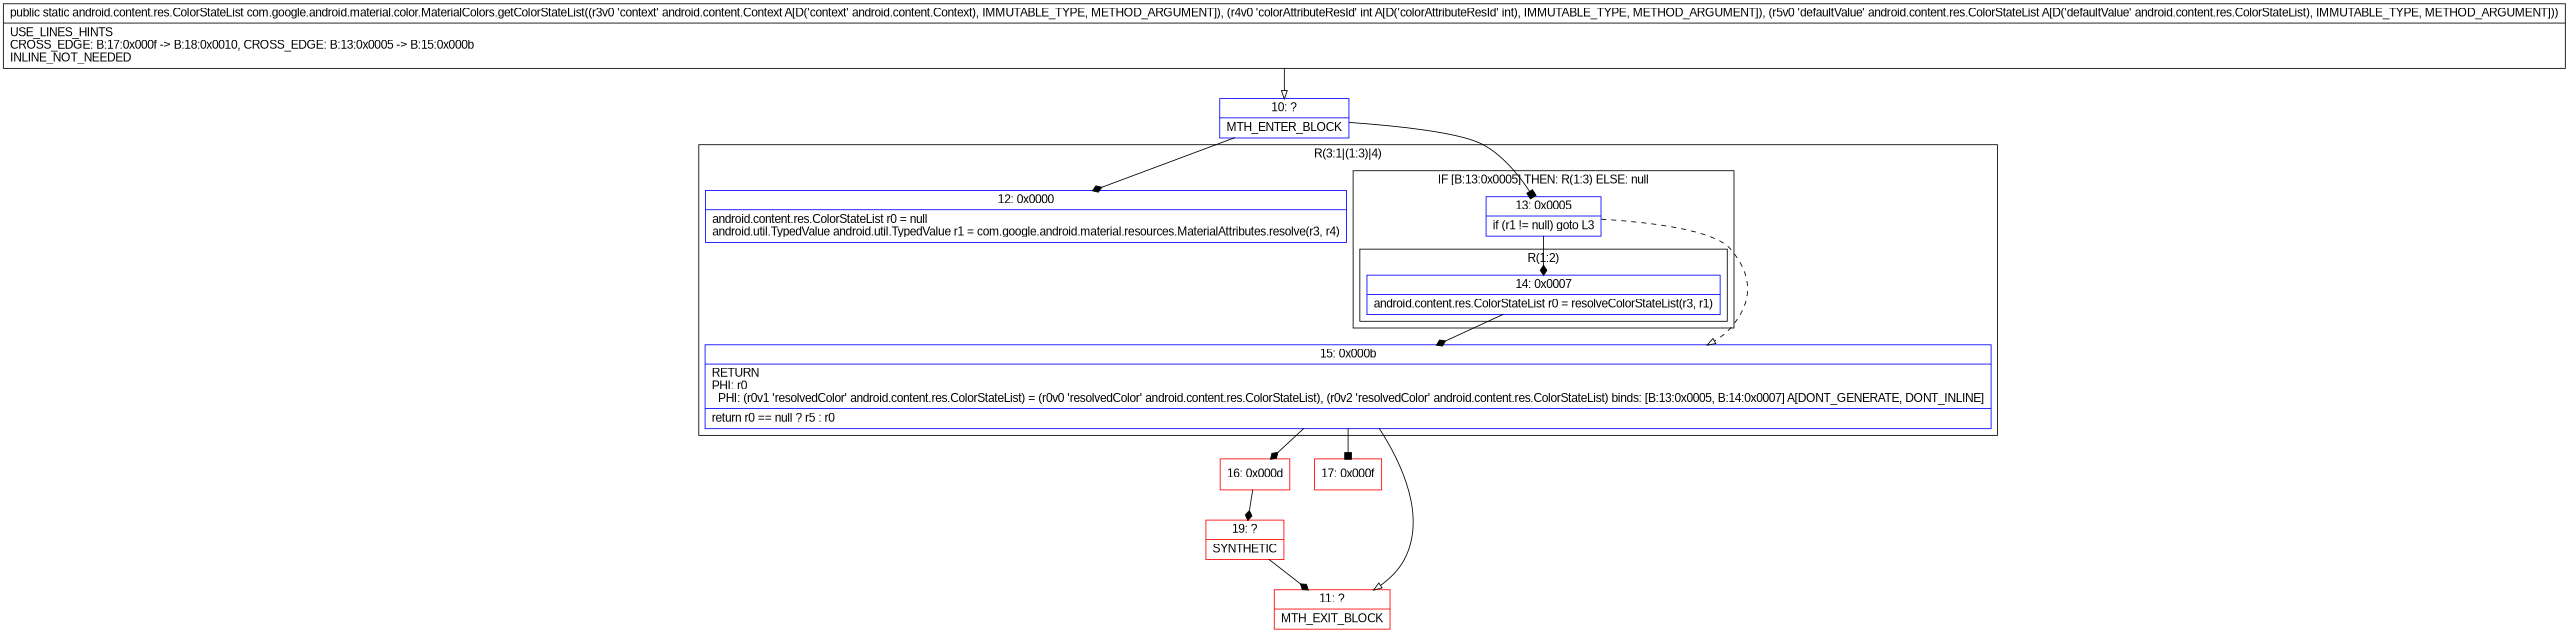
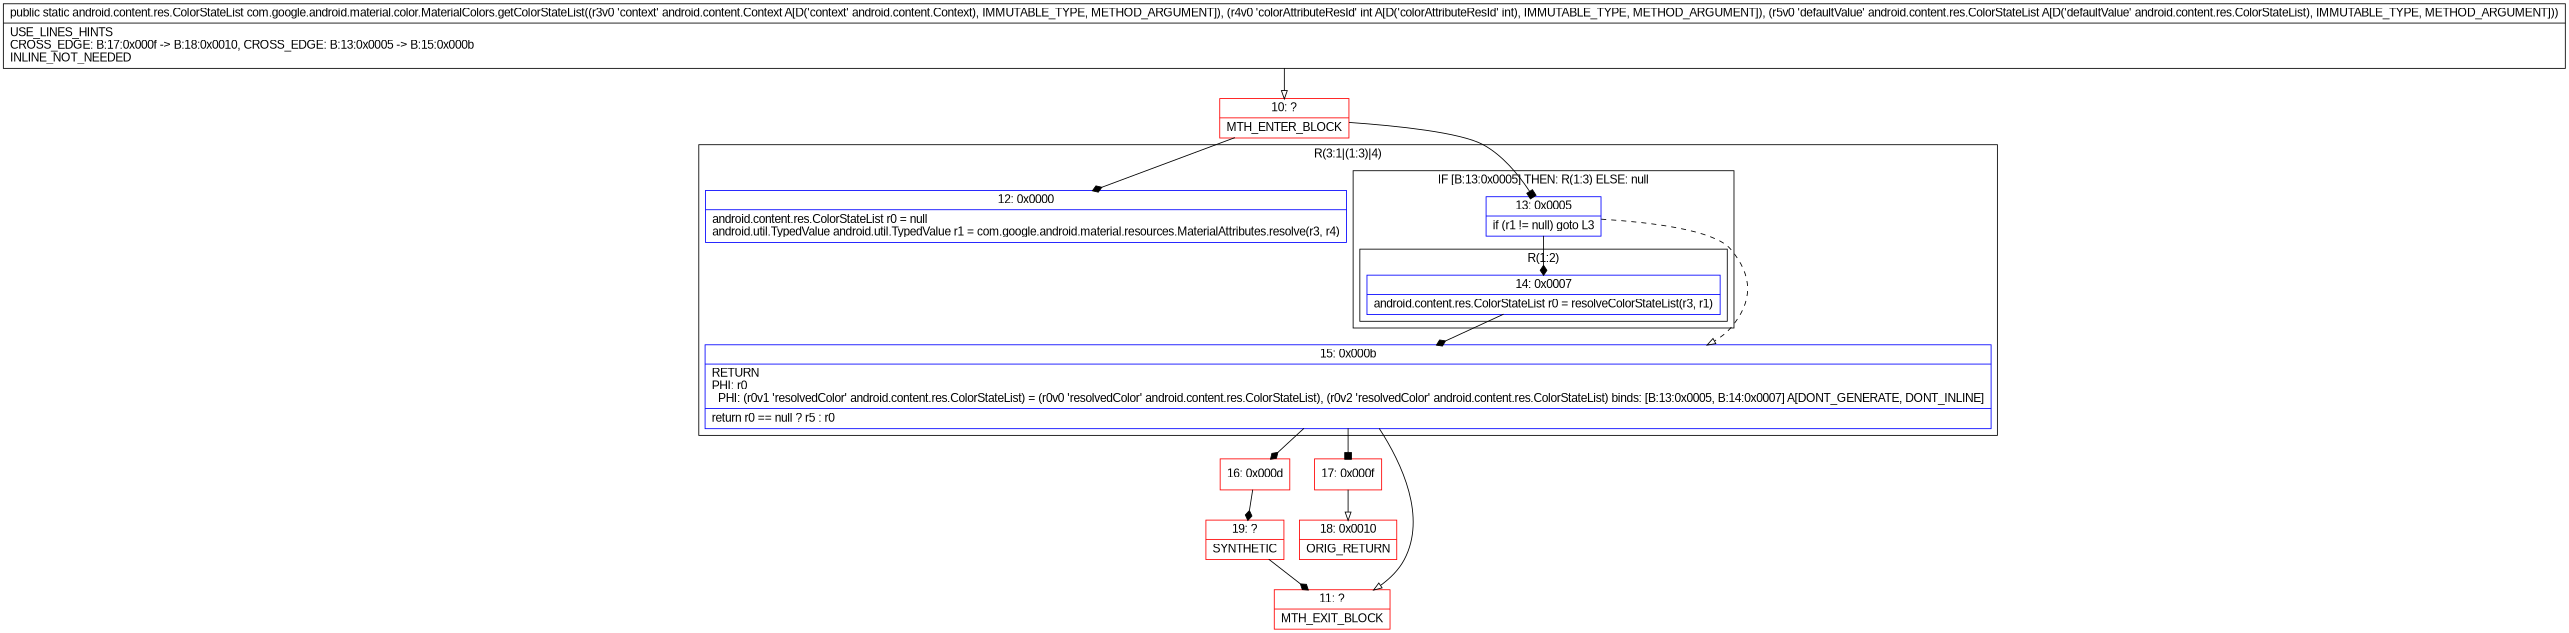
(1284, 118) -> (1284, 118)
none -> (1348, 540)
